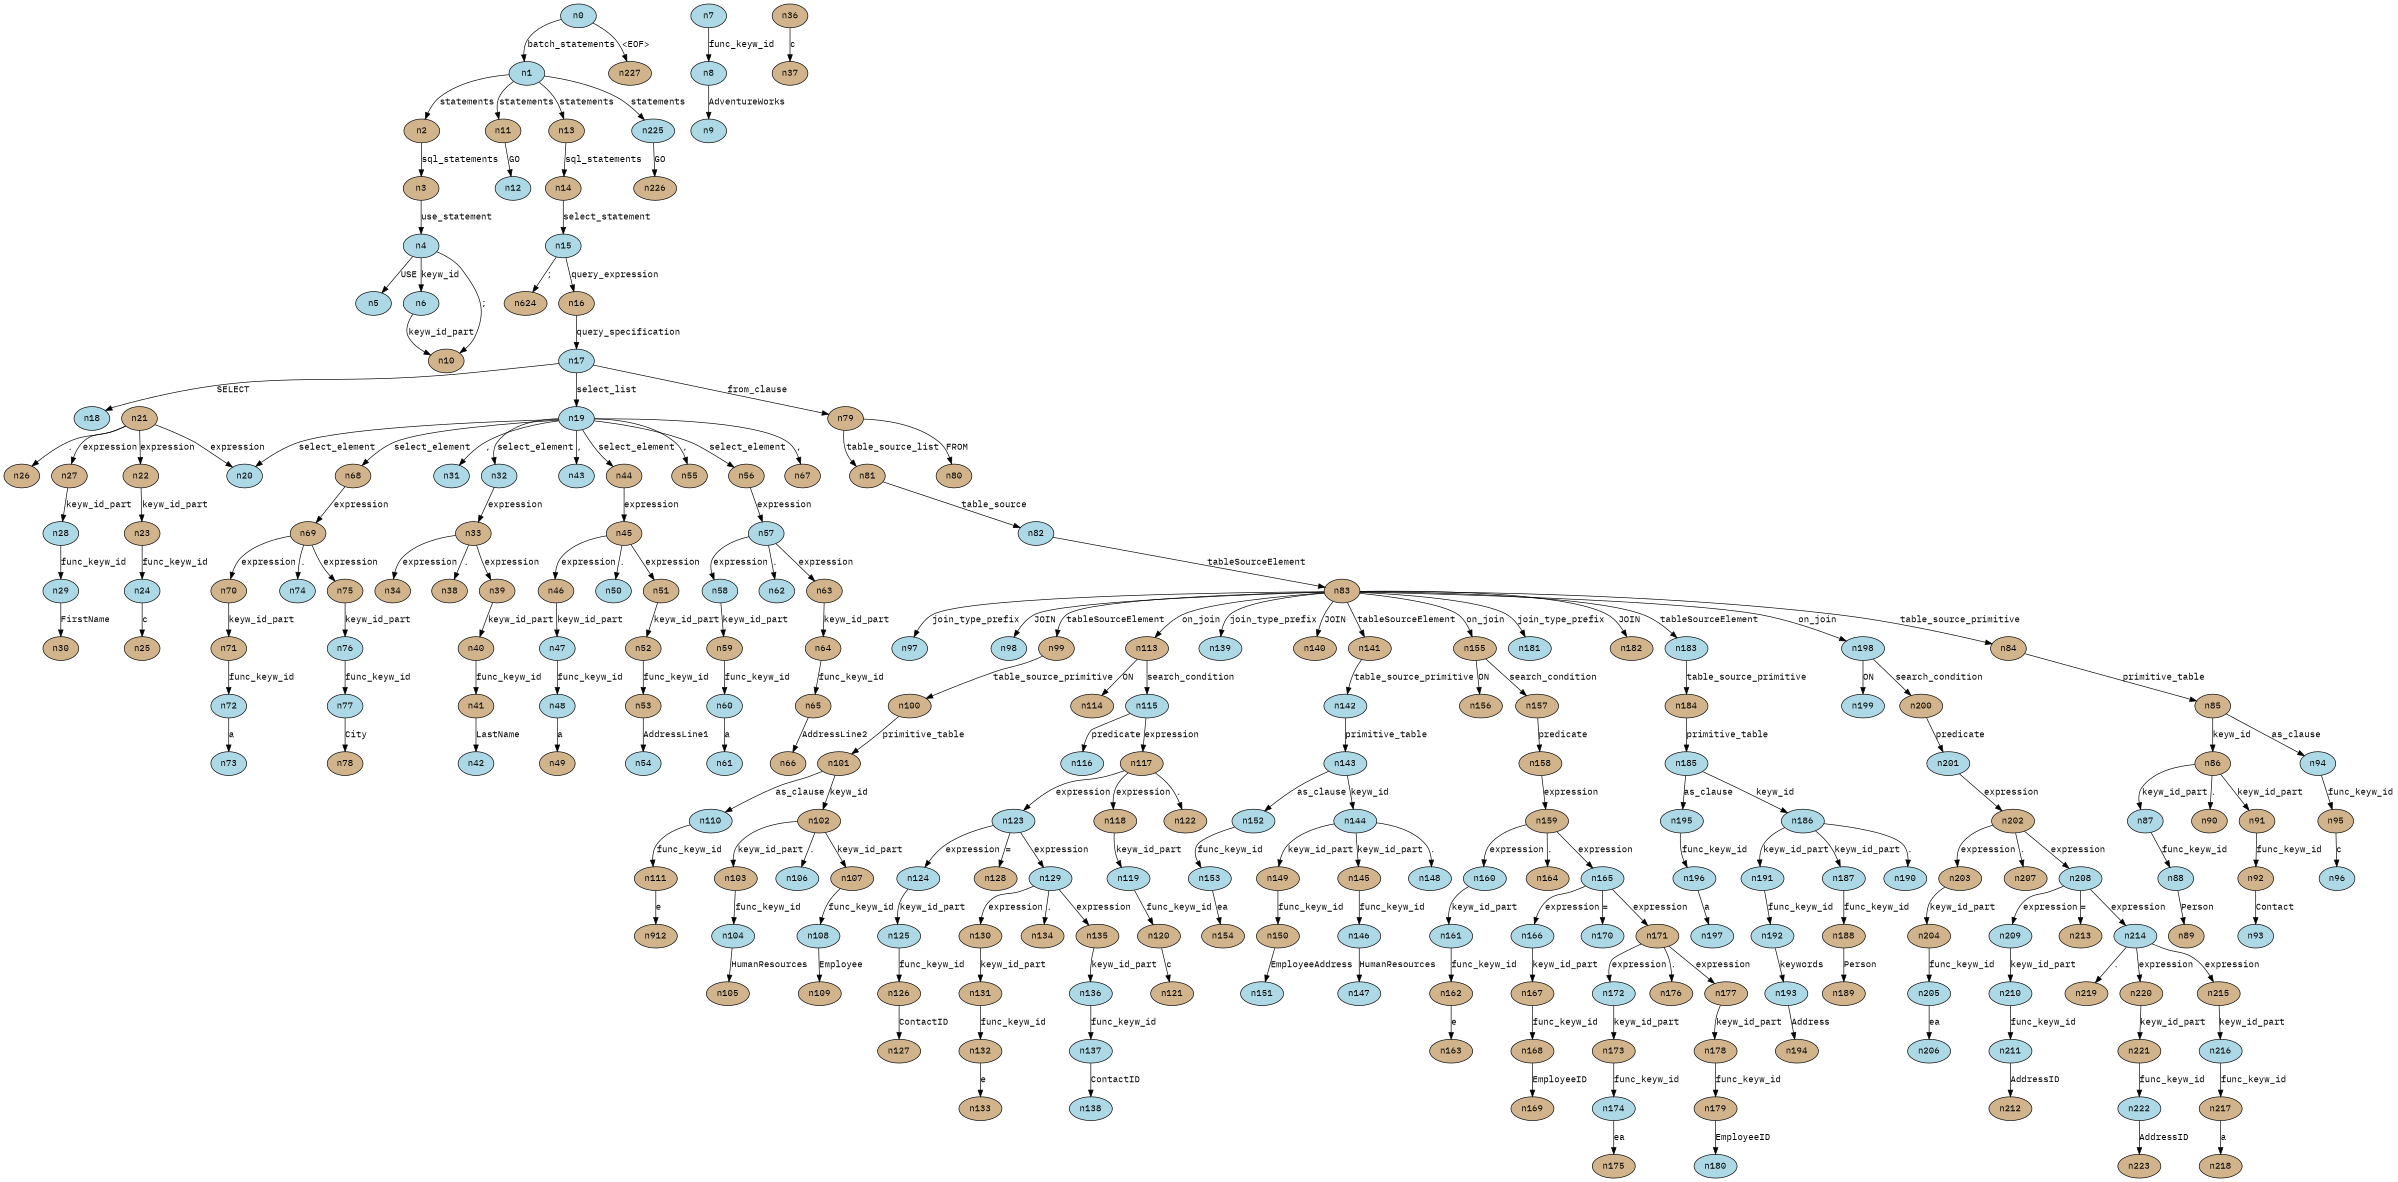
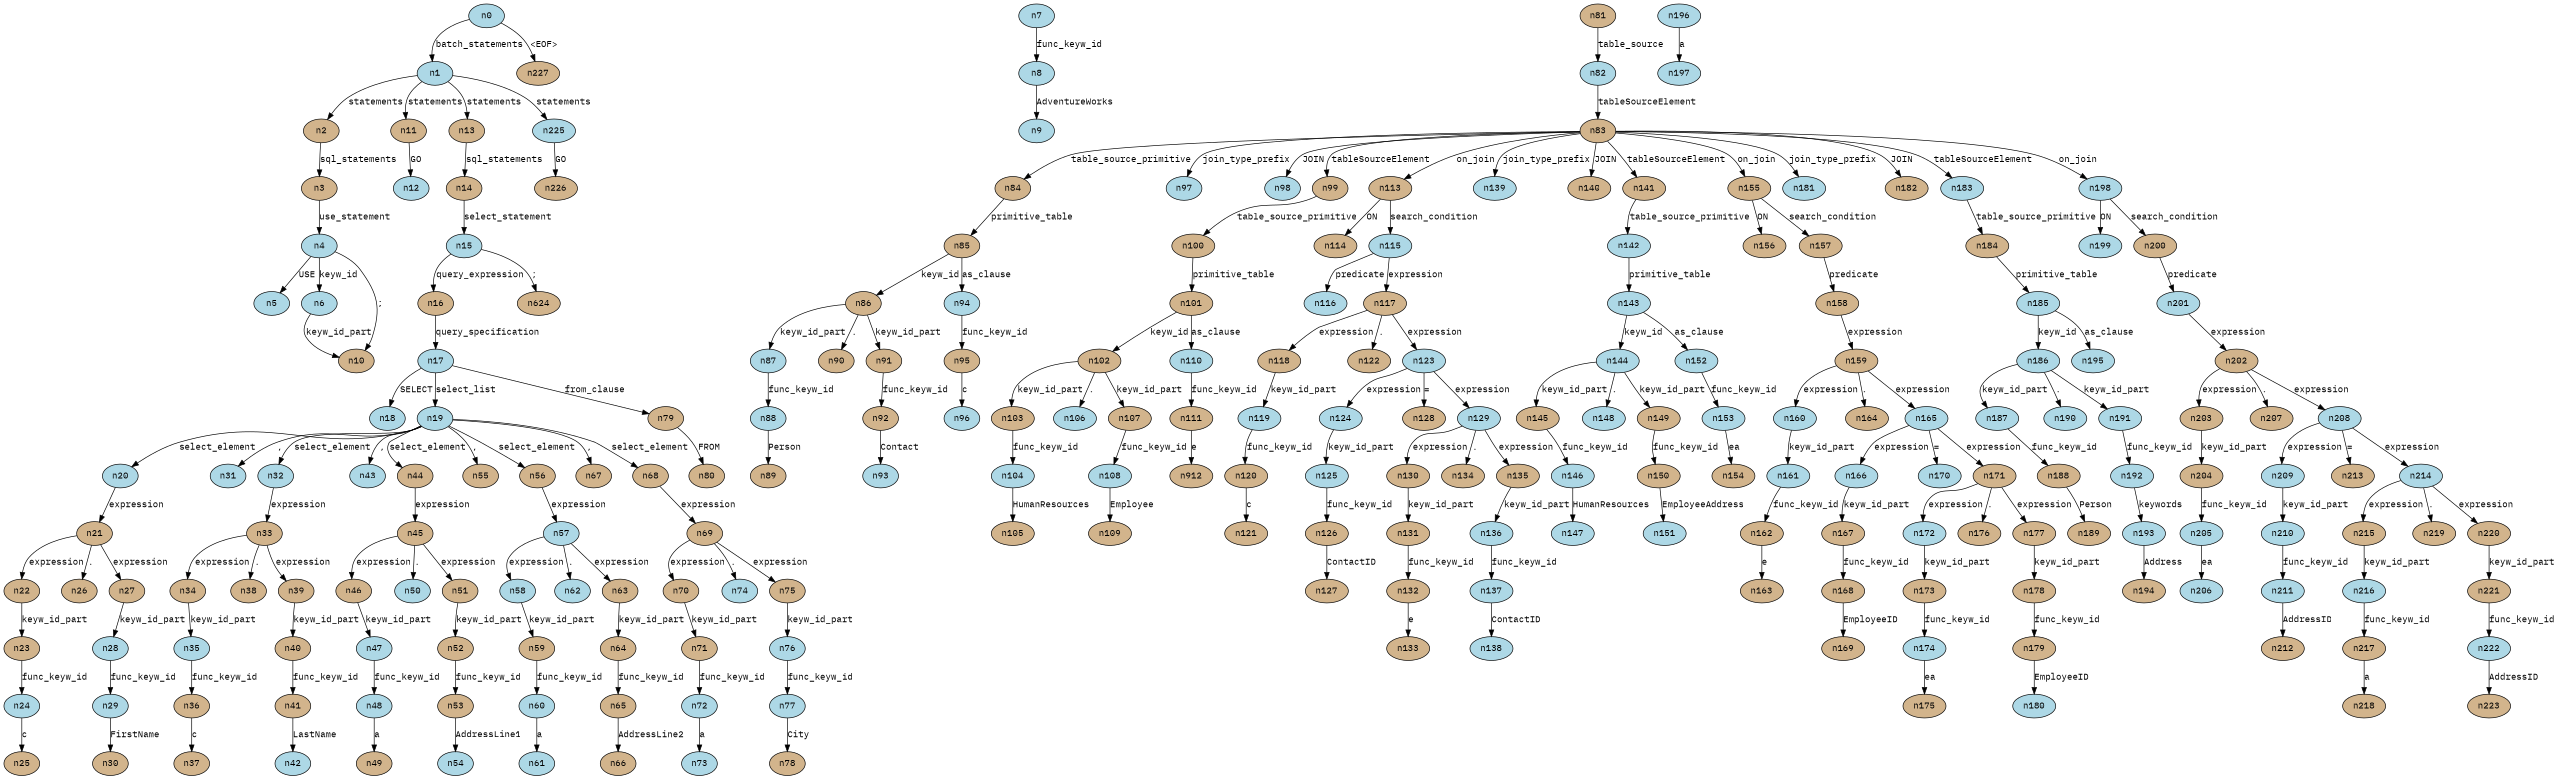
(193, 441) -> (109, 502)
(845, 447) -> none
none -> (192, 649)
(1681, 848) -> none
